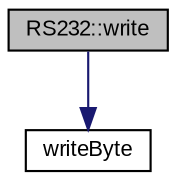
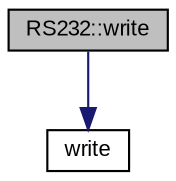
(88, 151) -> (88, 151)
